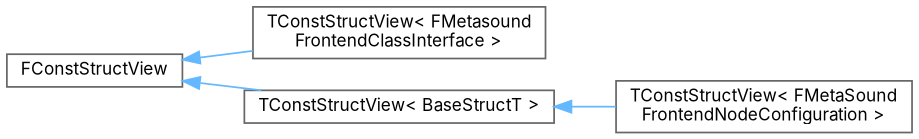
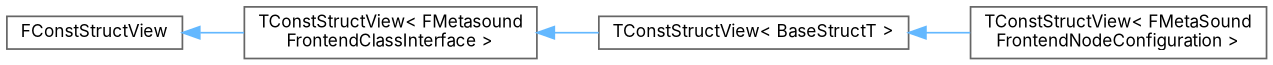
(231, 87) -> (577, 33)
